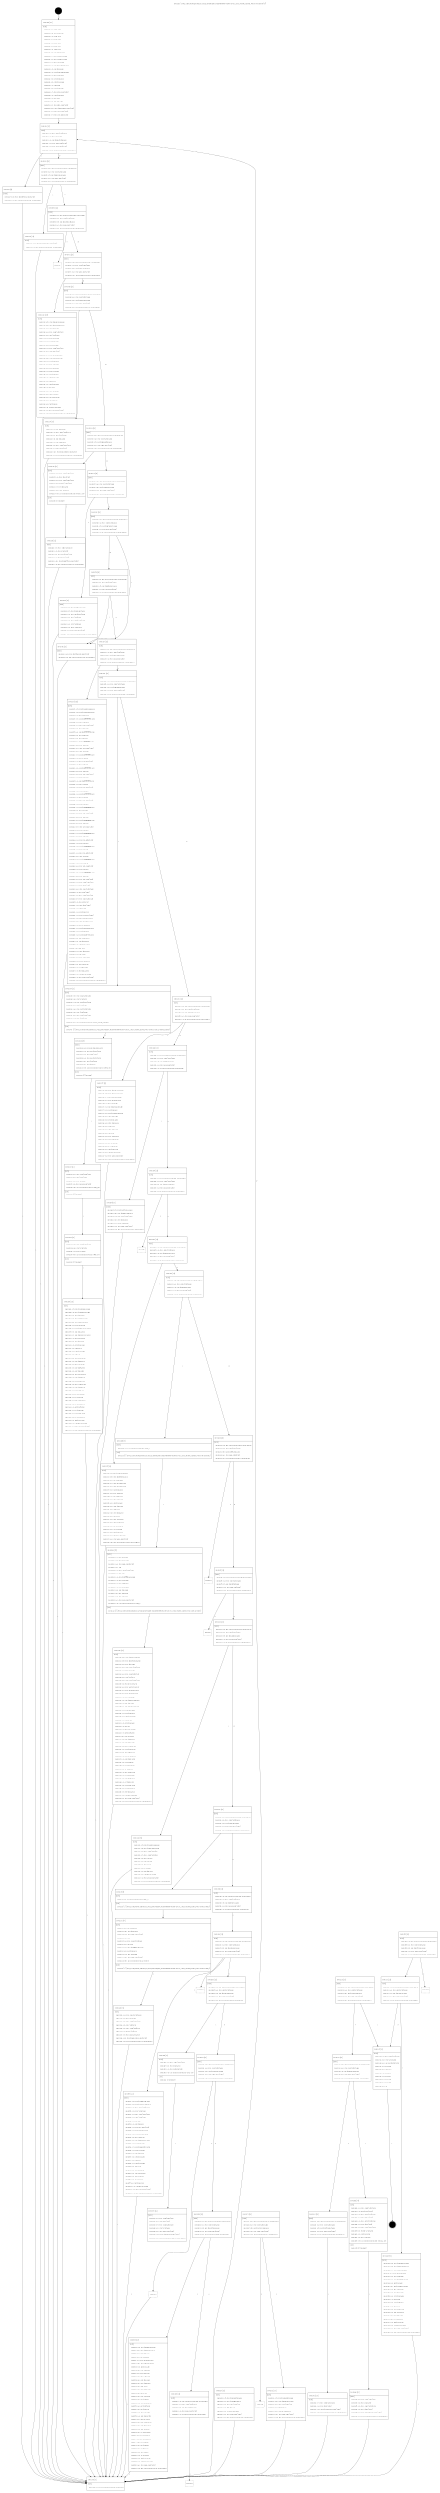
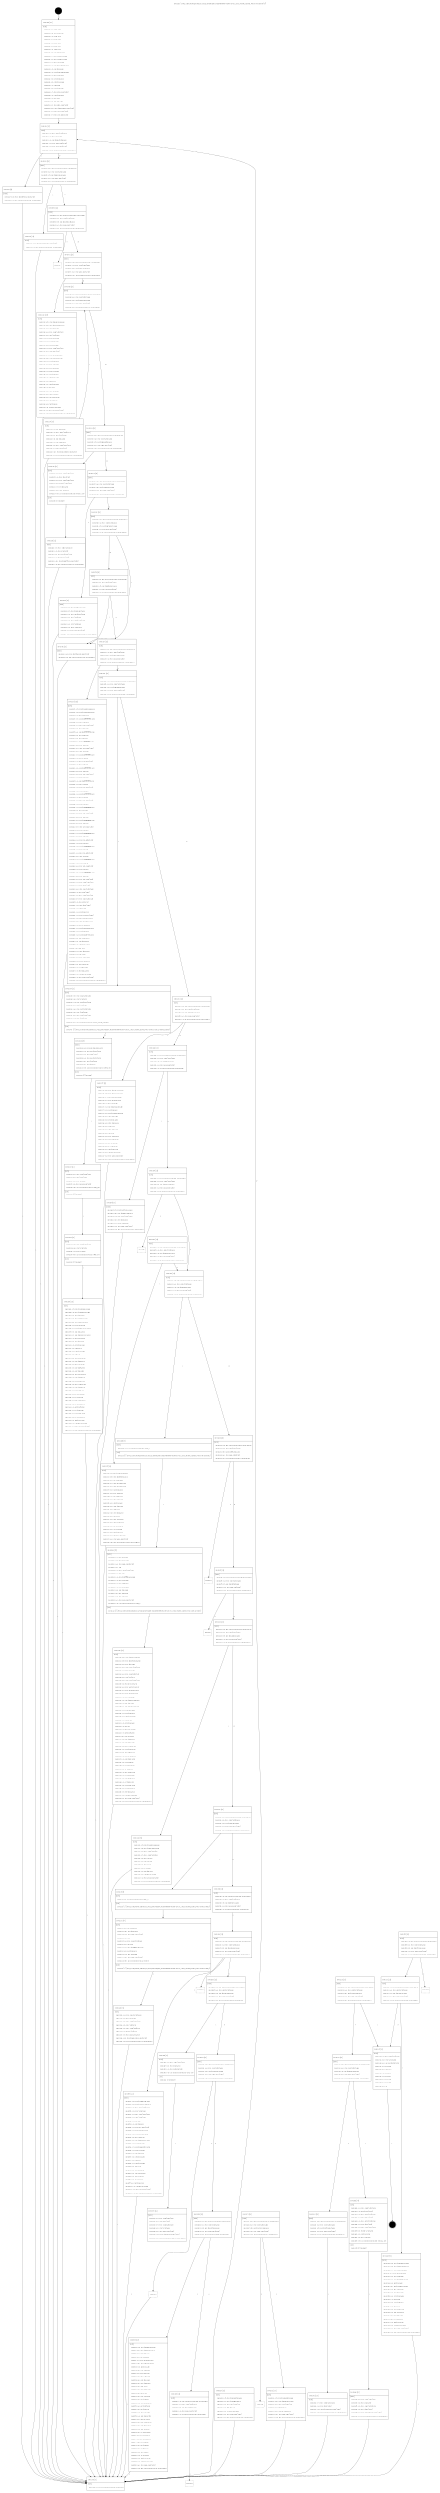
(78, 364) -> (88, 365)
(167, 1215) -> (187, 1231)
